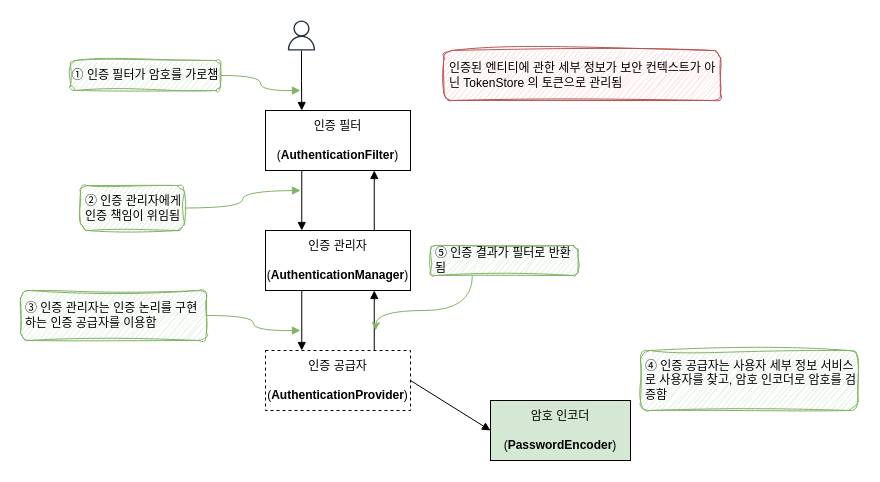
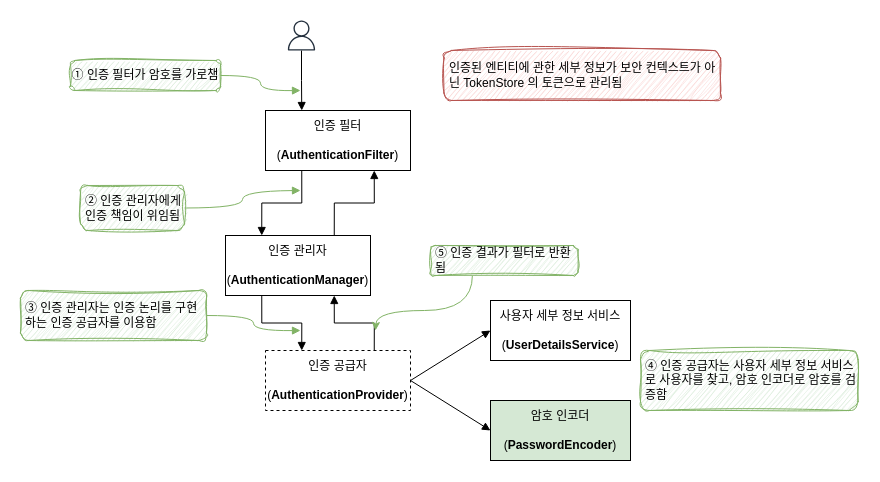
(338, 261) -> (298, 266)
none -> (561, 331)
none -> (448, 357)
